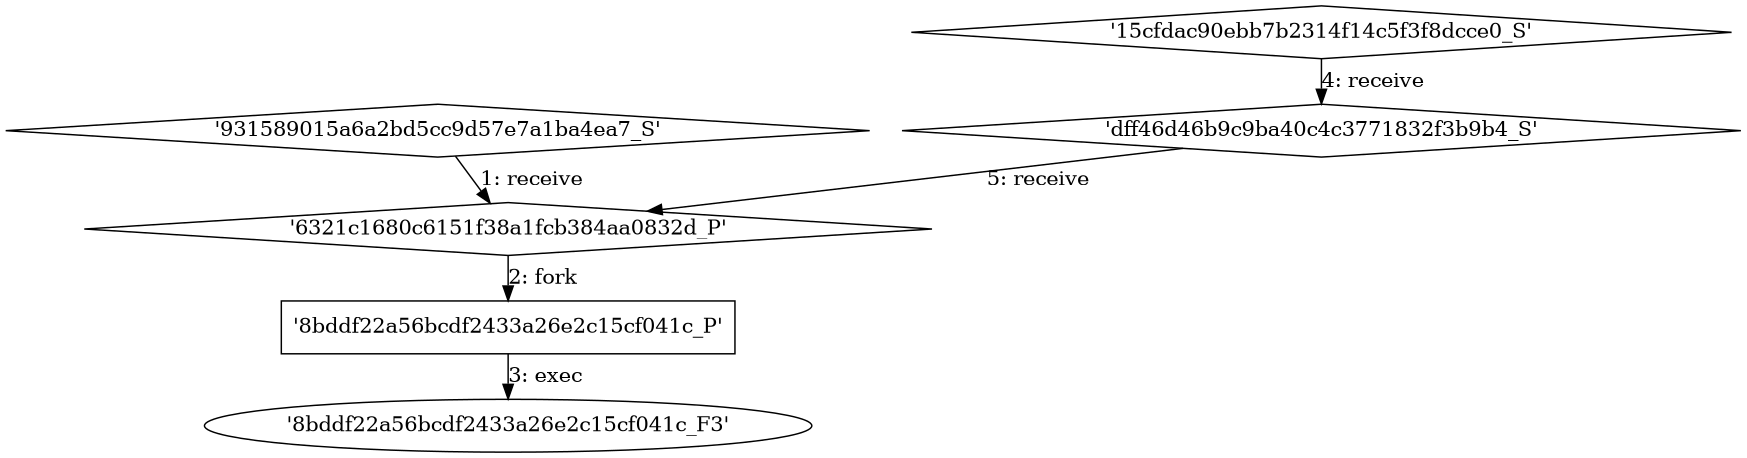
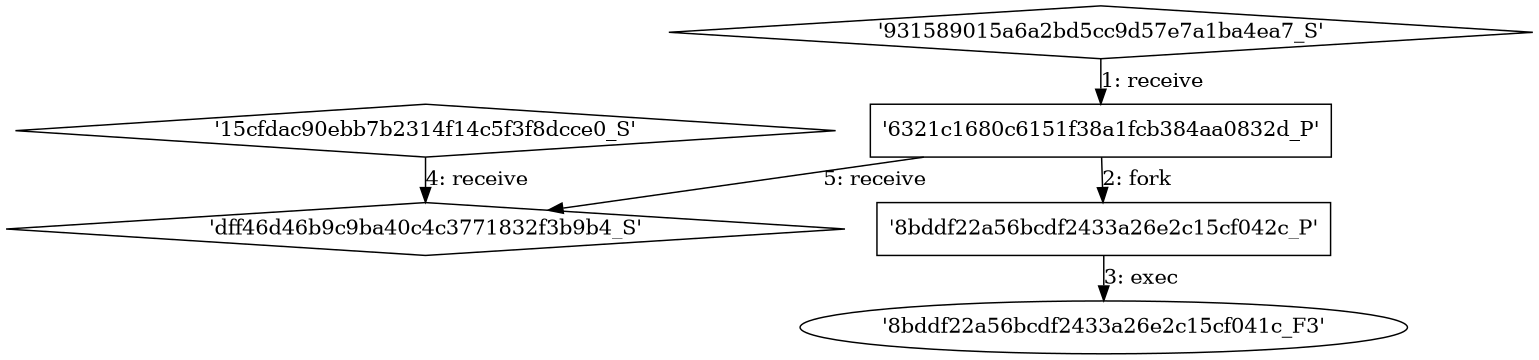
(923, 179) -> (744, 183)
(508, 229) -> (1101, 131)
(508, 327) -> (1104, 229)
